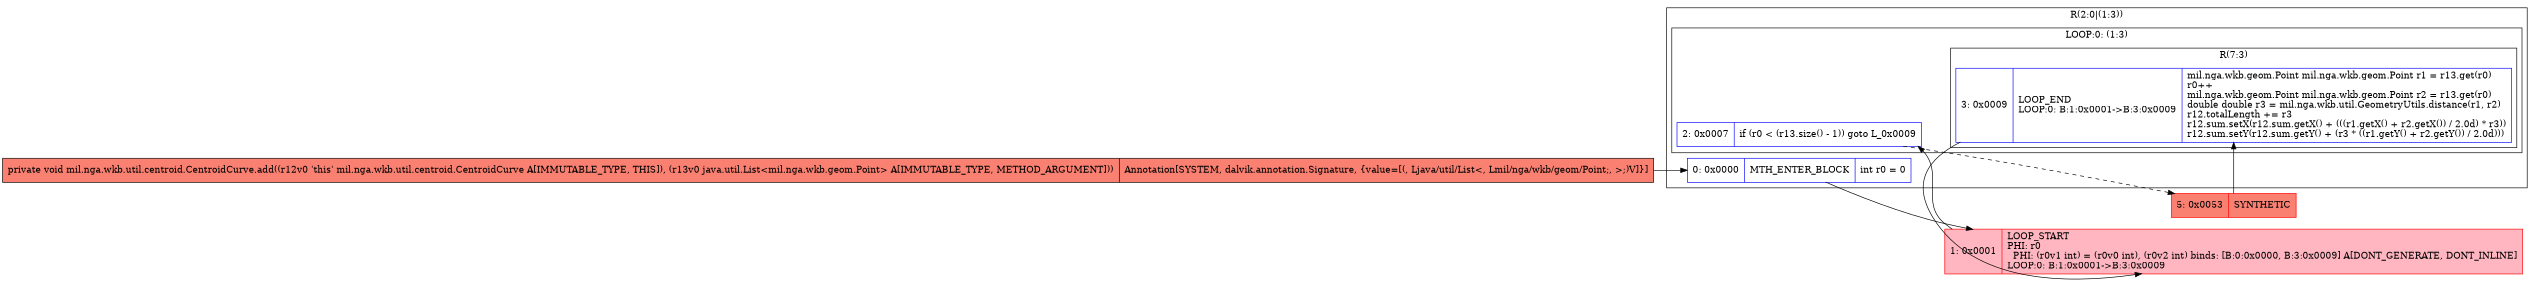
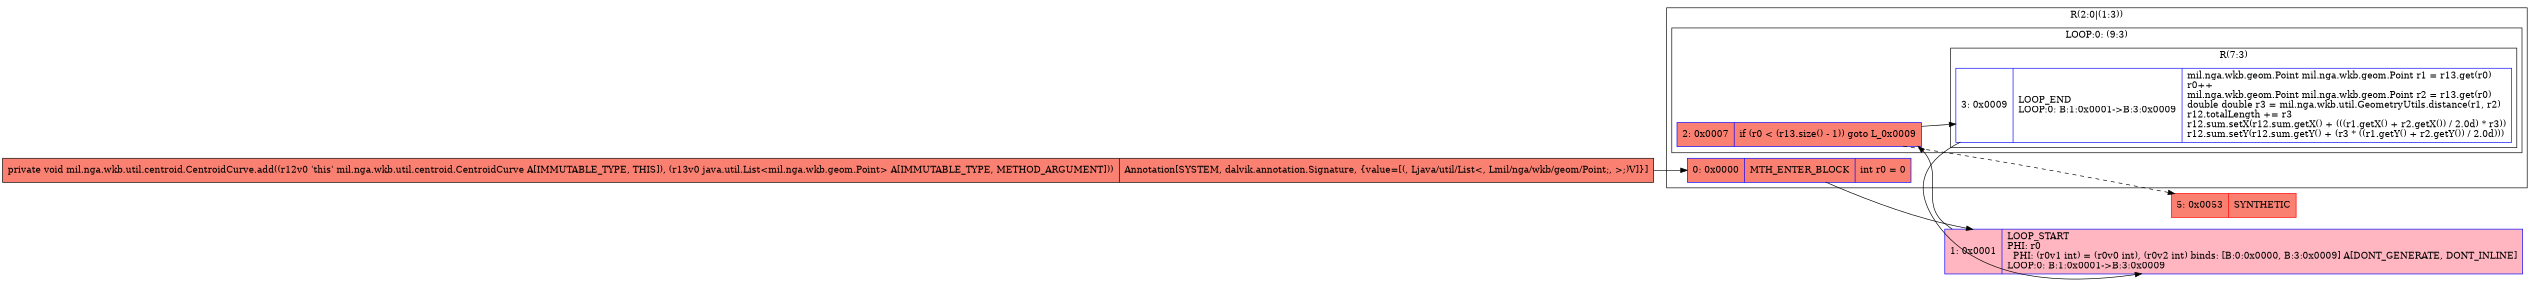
(2097, 35) -> (2097, 35)
(1799, 135) -> (1799, 135)
(1799, 170) -> (1799, 170)
(2234, 171) -> (1935, 125)
(2234, 252) -> (2234, 252)
